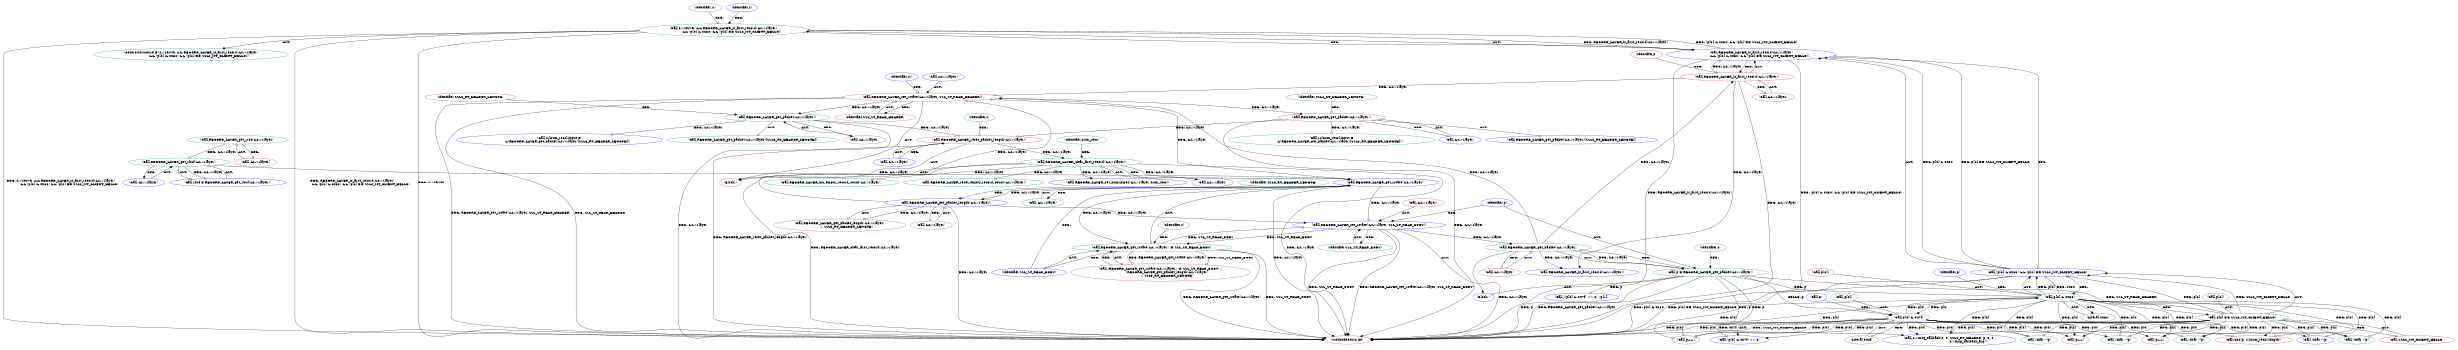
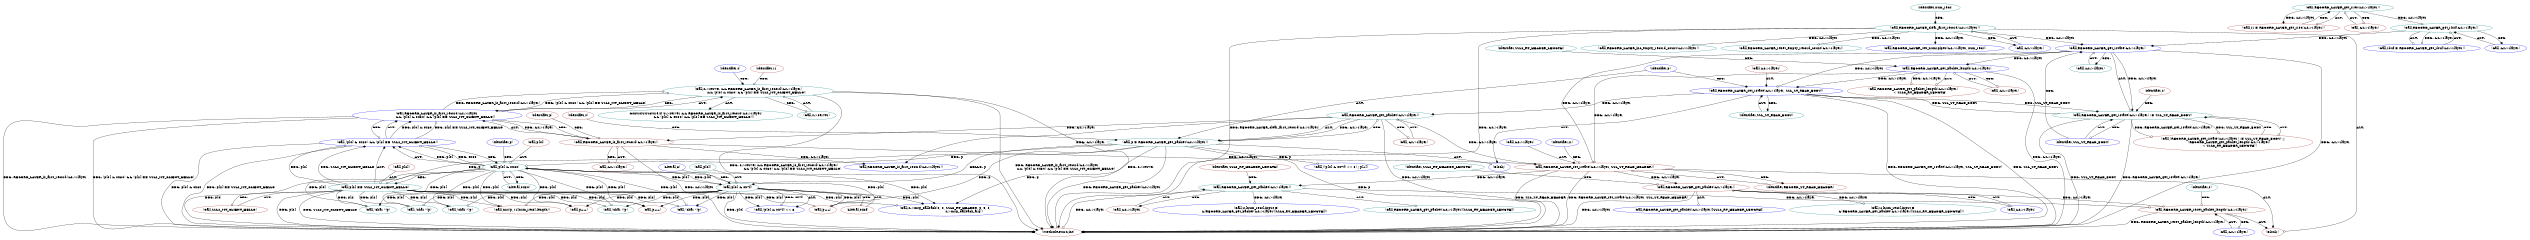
none -> (2284, 28)
none -> (817, 115)
(875, 117) -> (1800, 187)
(1029, 151) -> none
(1816, 297) -> (672, 167)
(2132, 297) -> (475, 167)
